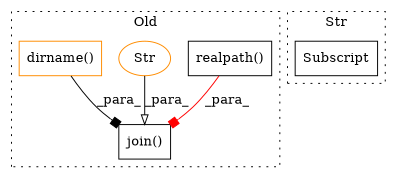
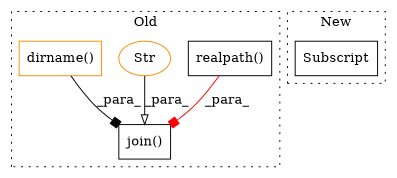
(336, 23) -> (336, 23)
